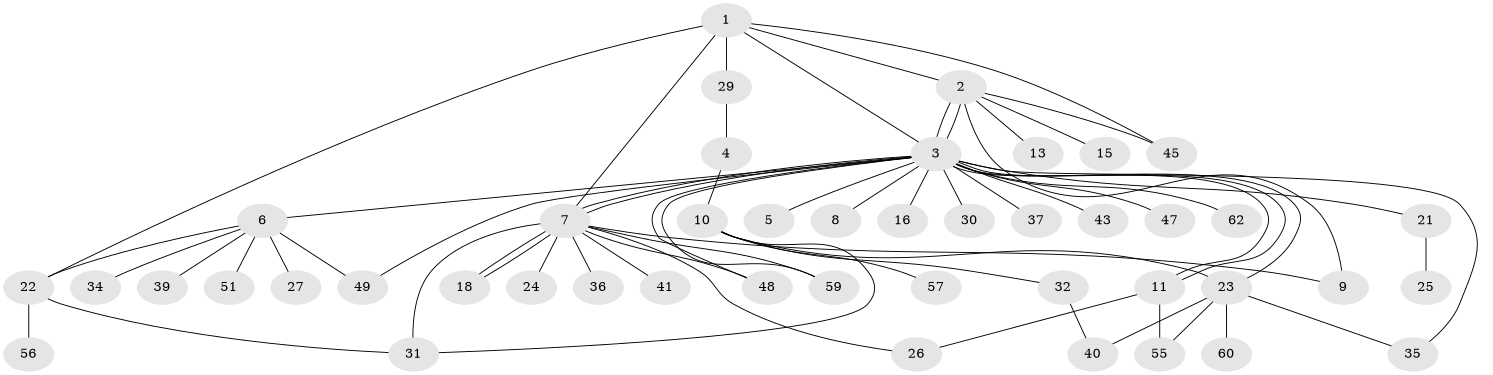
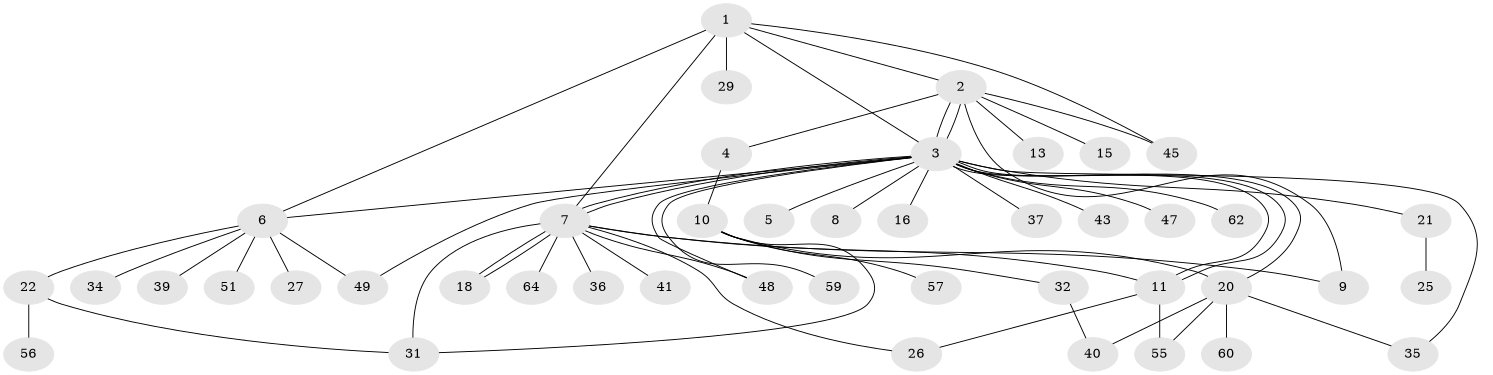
(726, 121) -> (844, 121)
(368, 132) -> (495, 121)
(970, 221) -> none
(703, 249) -> (864, 250)
(532, 288) -> (532, 288)
(1227, 288) -> (1227, 288)
